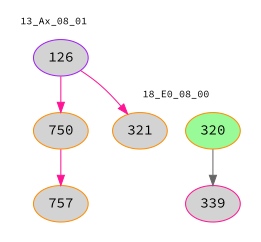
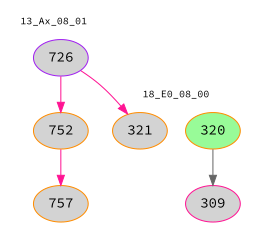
(61, 58) -> (61, 58)
(61, 131) -> (61, 131)
(213, 204) -> (213, 204)
